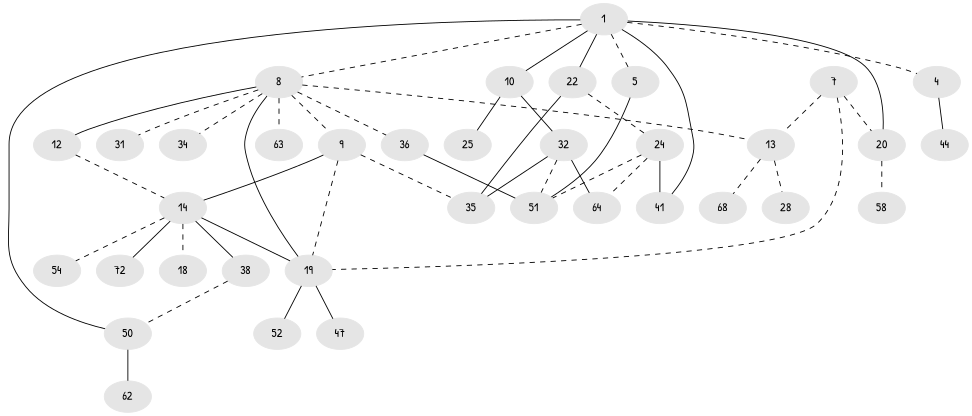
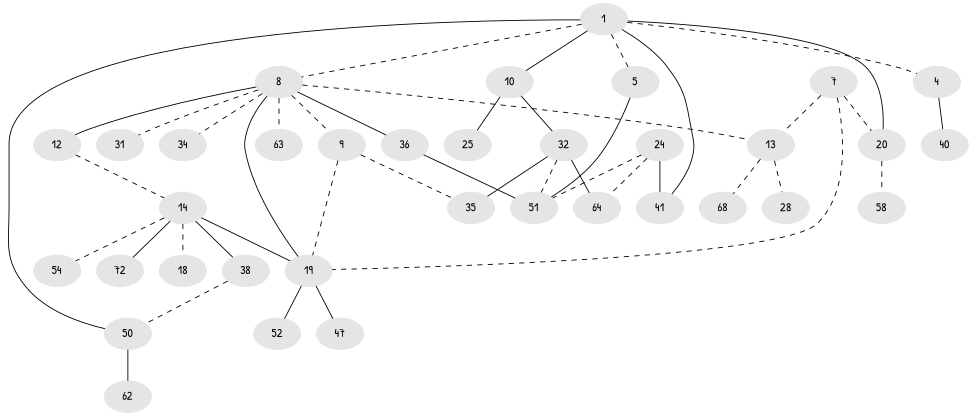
(573, 82) -> none
(342, 114) -> (342, 114)
(945, 145) -> (945, 145)
(264, 179) -> none
